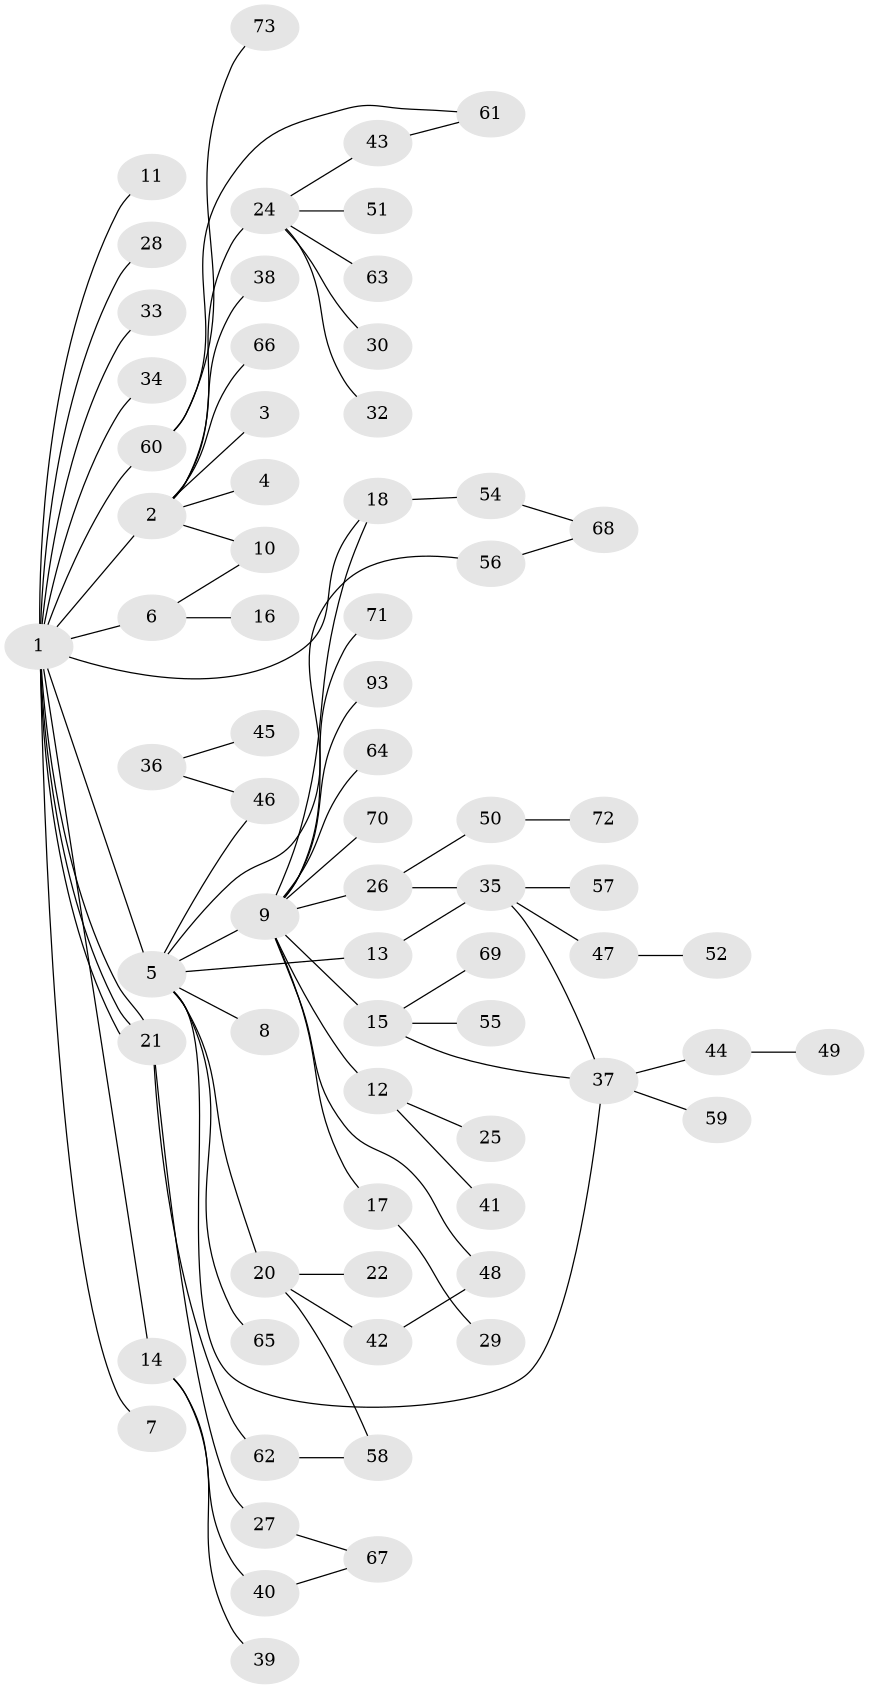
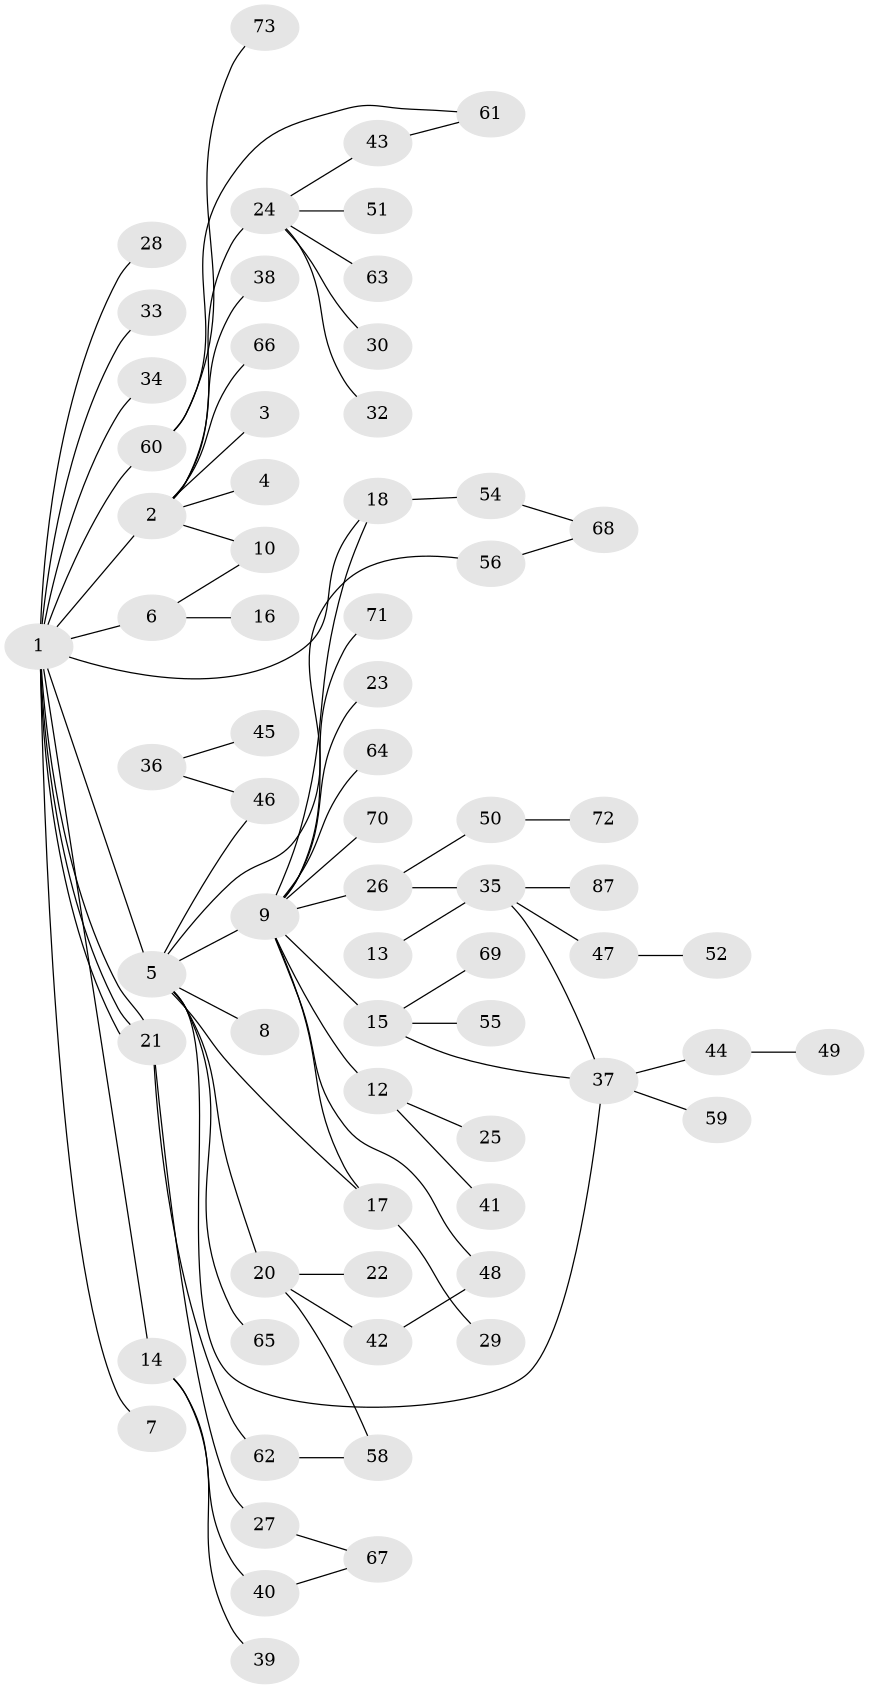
(152, 177) -> none
(378, 684) -> (378, 684)
(604, 888) -> (604, 888)
(265, 965) -> (259, 1096)
